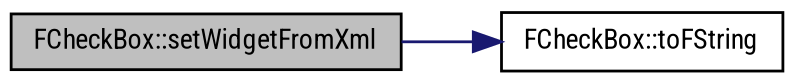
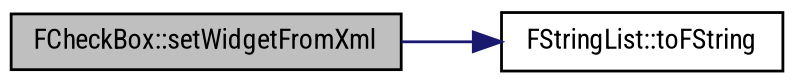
(642, 42) -> (642, 42)
